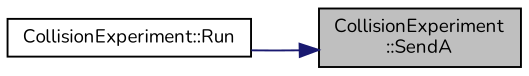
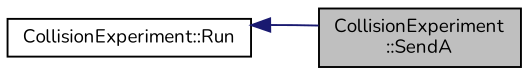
(275, 50) -> (294, 25)
